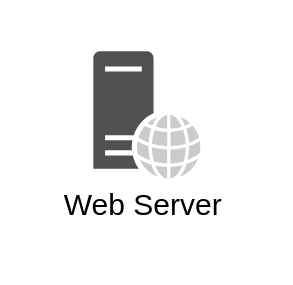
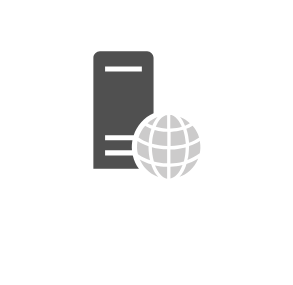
(144, 206) -> none
